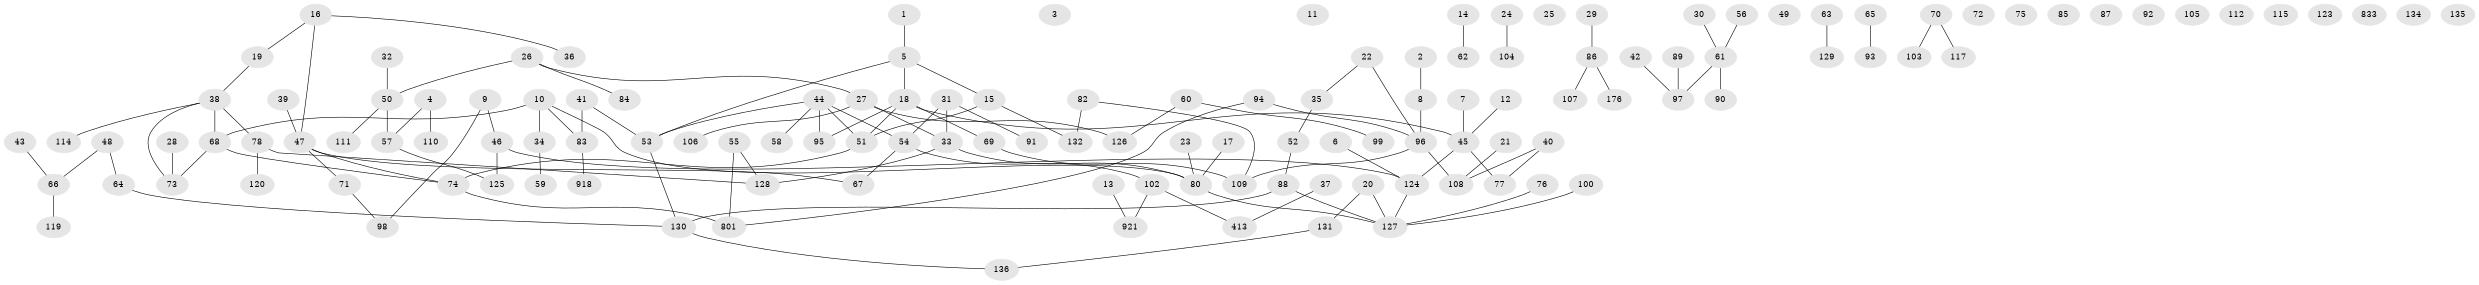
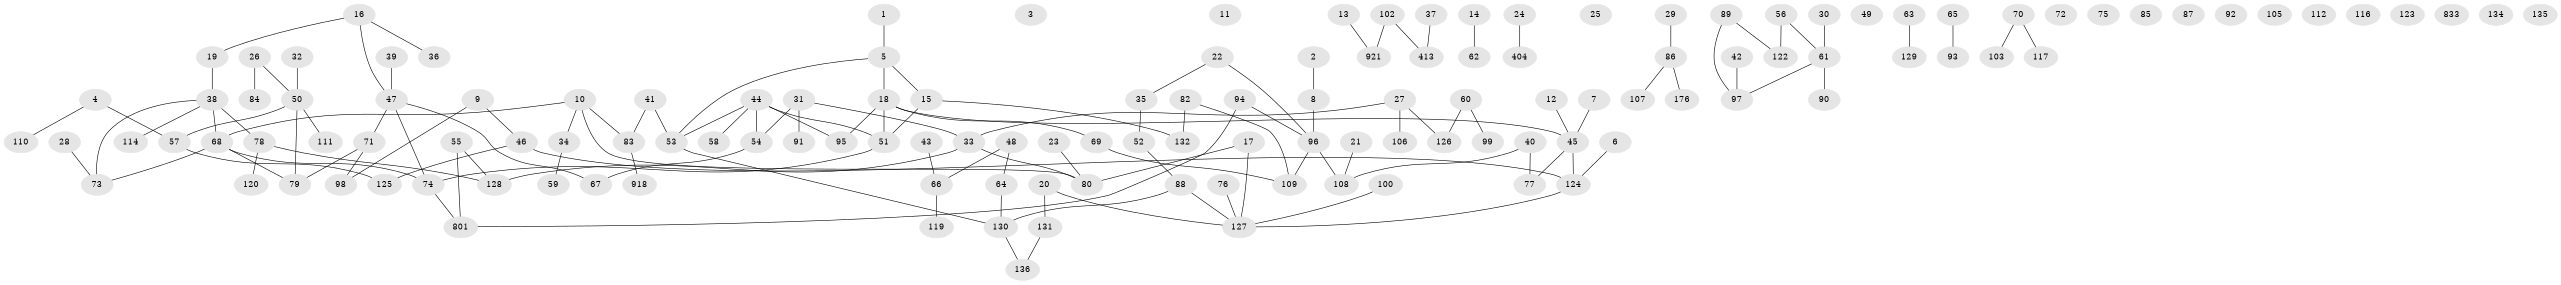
(2281, 15) -> (2363, 15)
(1507, 57) -> (1520, 57)
none -> (1781, 57)
(694, 79) -> none
(1028, 164) -> none
none -> (295, 185)
(1291, 209) -> (1246, 185)
